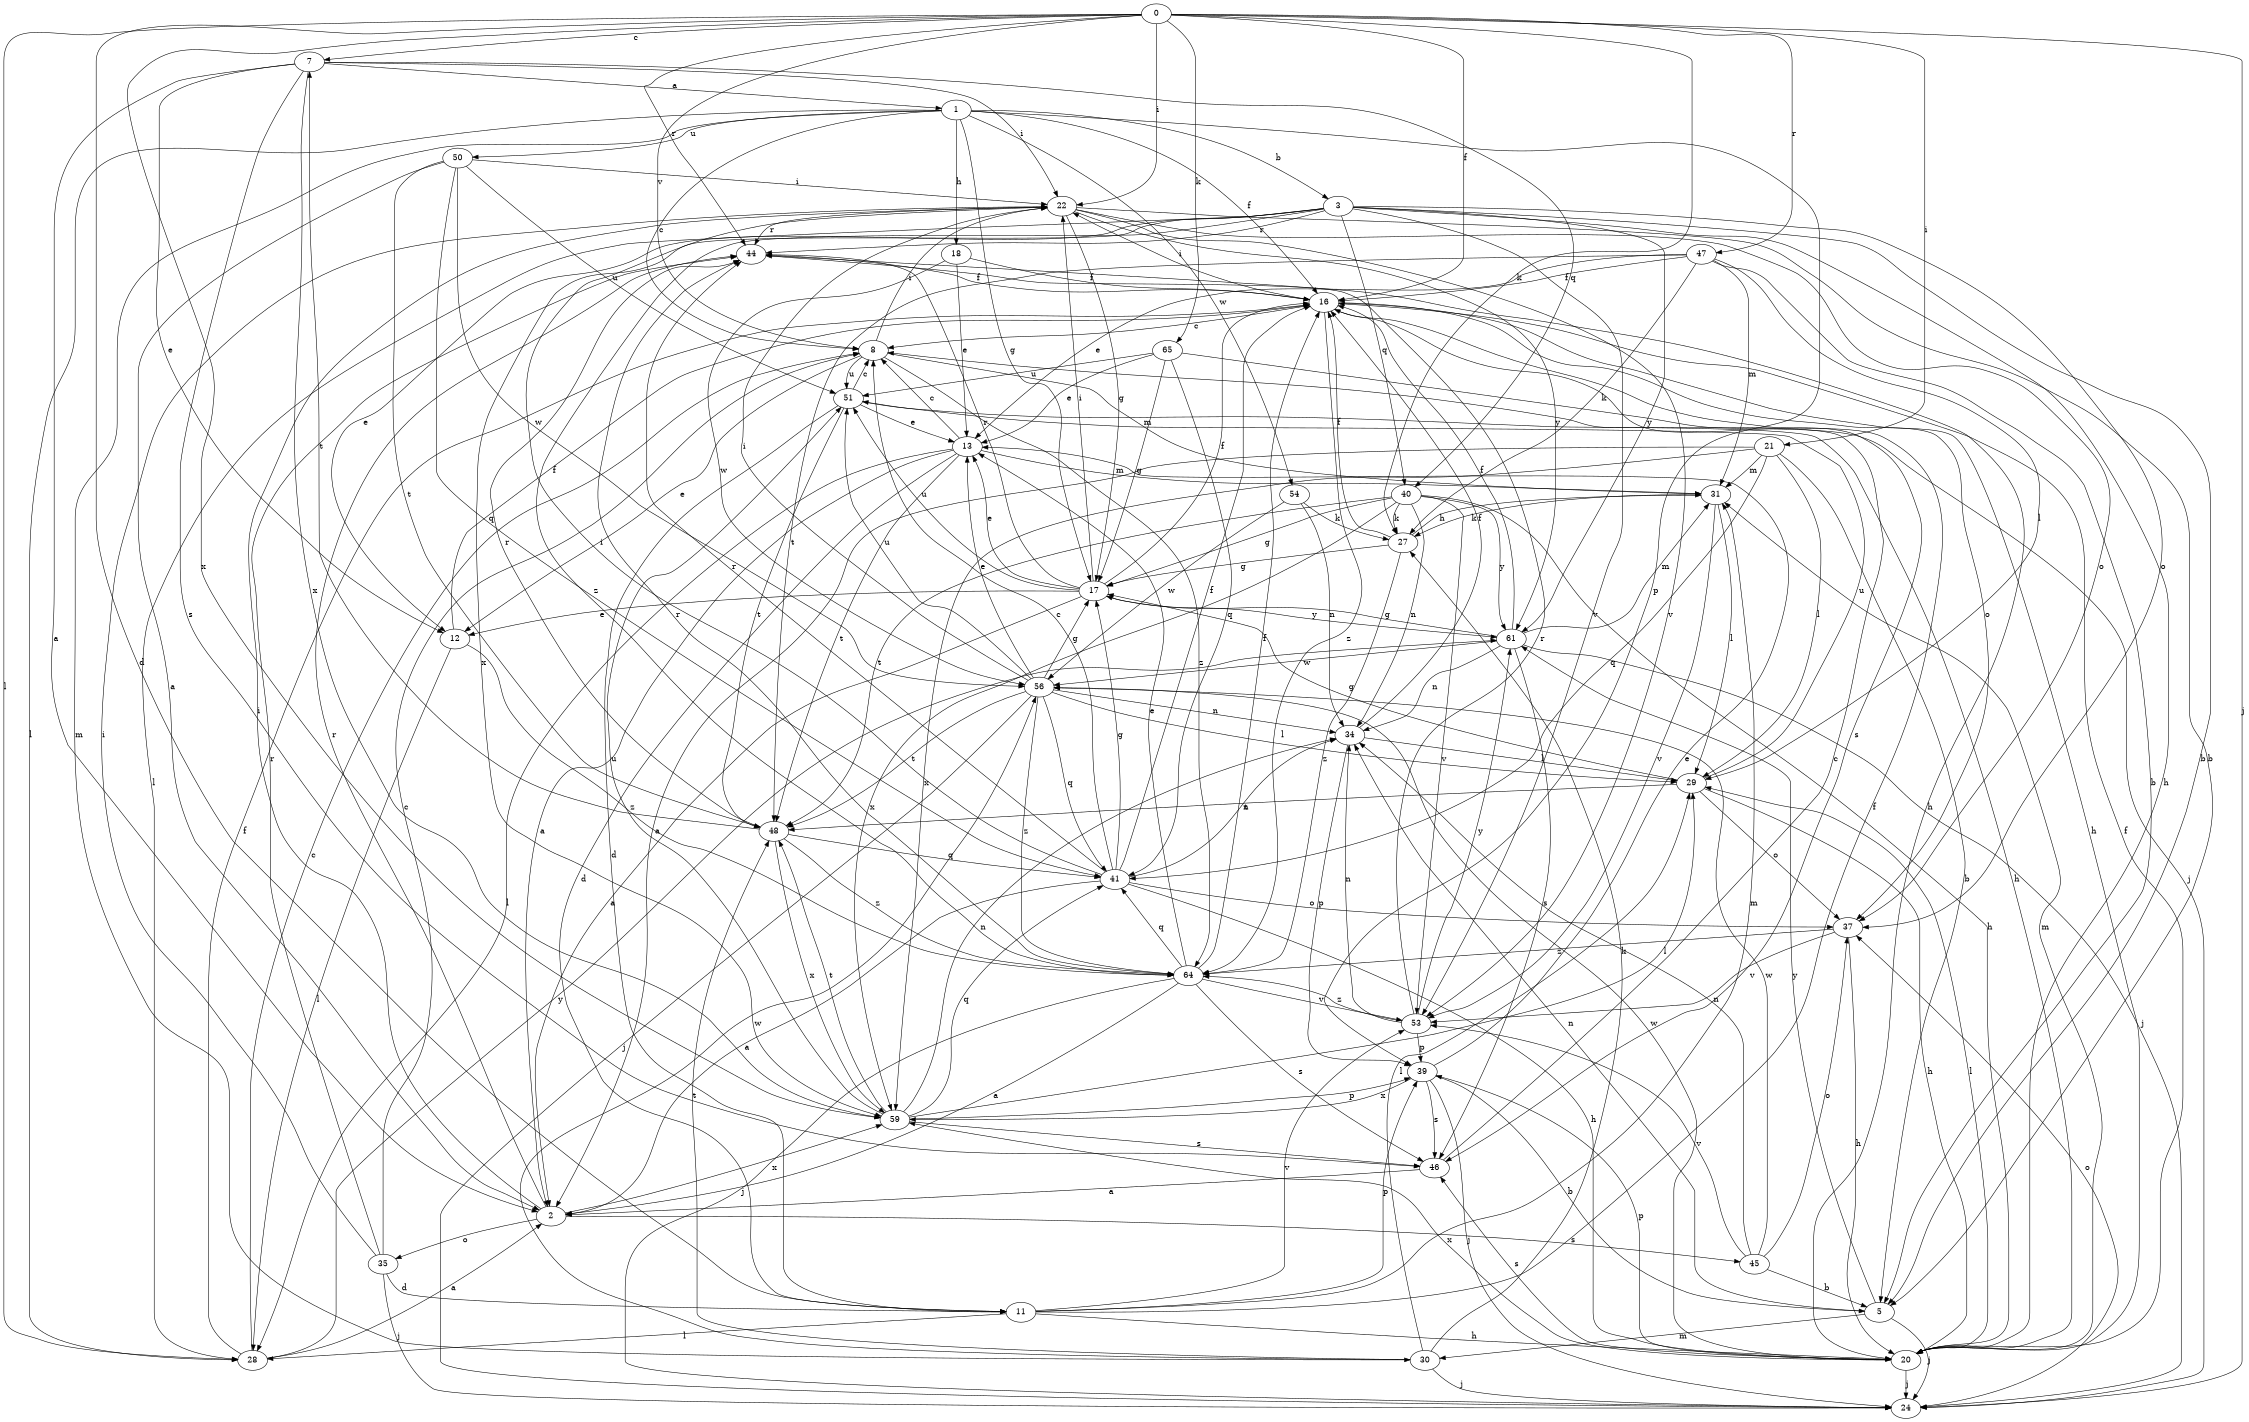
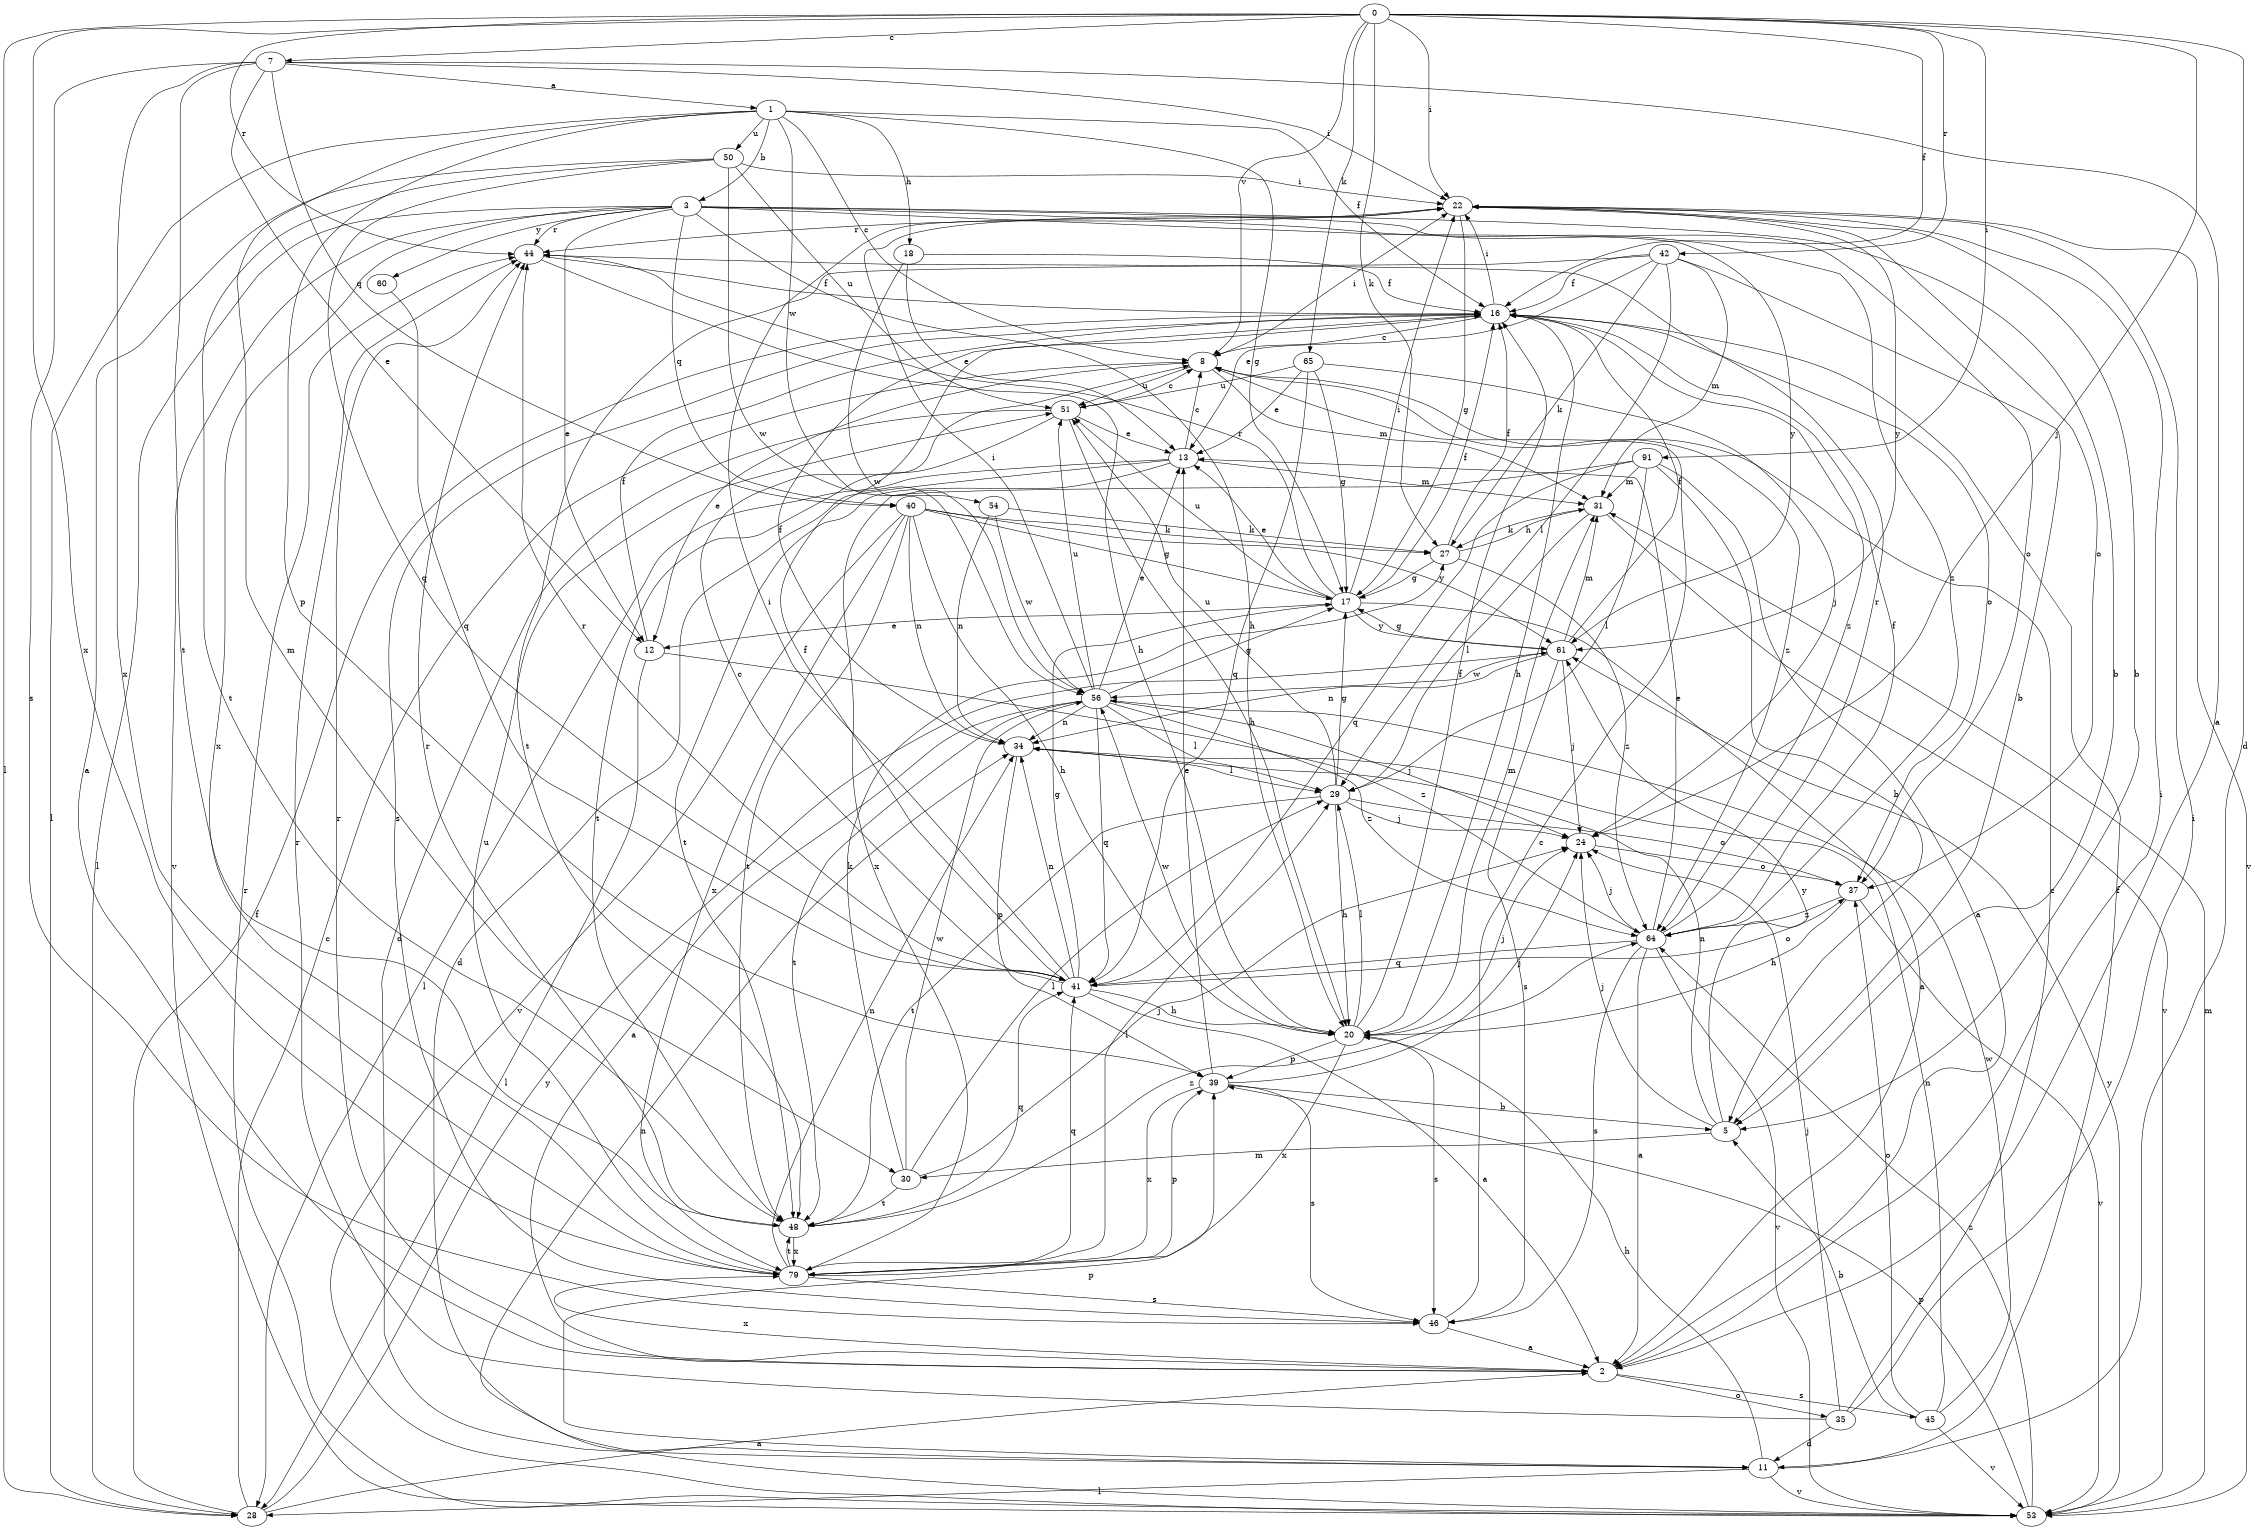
(1701, 254) -> (1664, 254)
none -> (382, 284)
(1769, 447) -> (1647, 458)
(349, 610) -> (200, 789)
(621, 743) -> (620, 1346)
none -> (1452, 830)
(895, 1120) -> (794, 1276)
(1635, 1122) -> (2204, 919)
